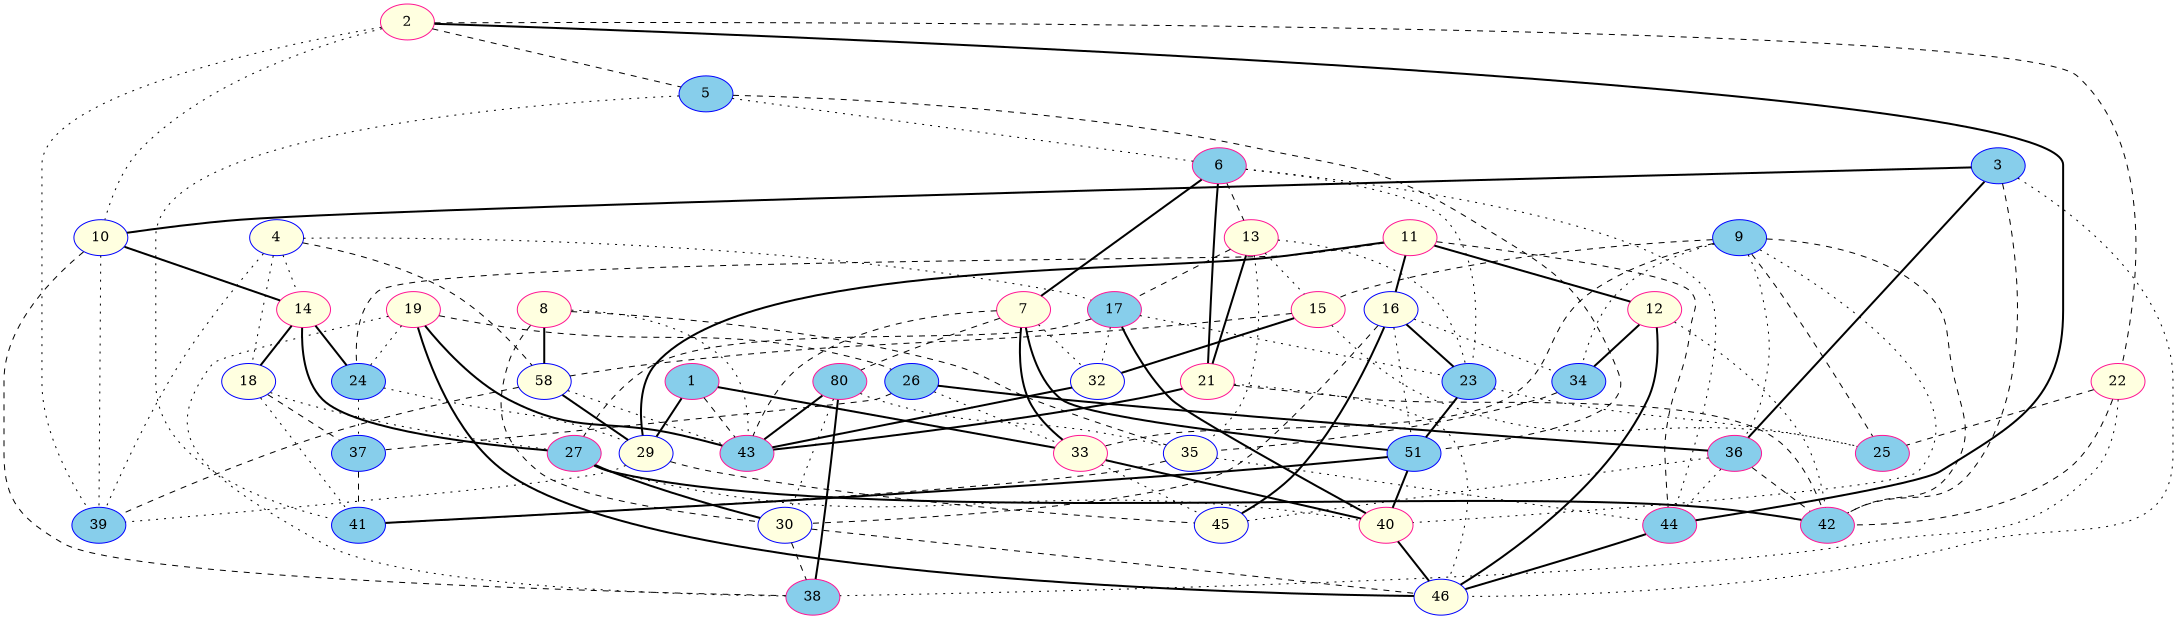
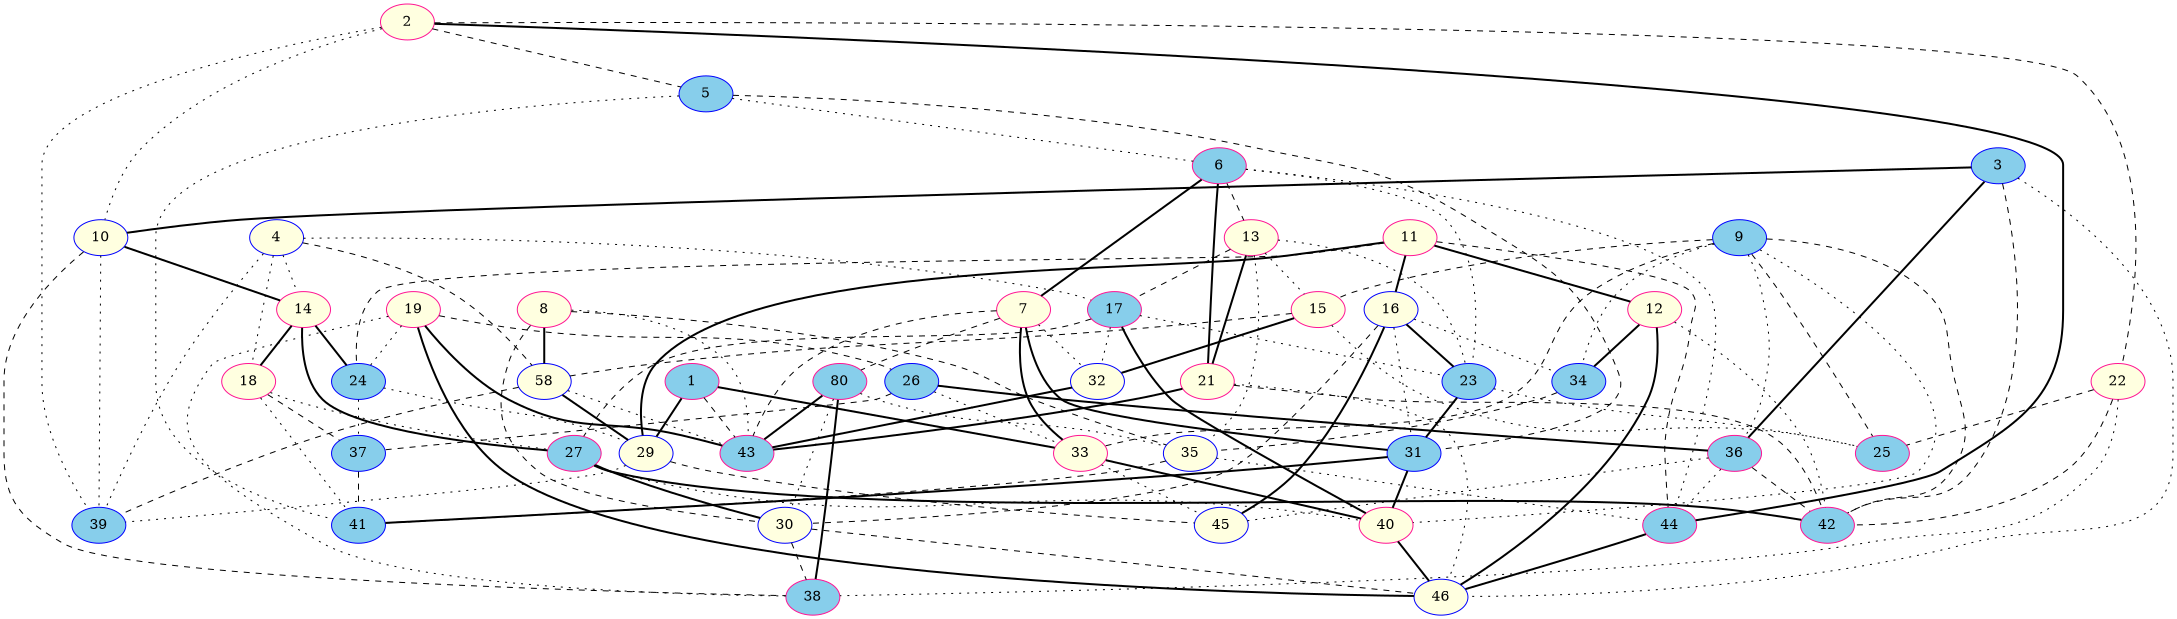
(249, 381) -> (249, 381)
(1414, 453) -> (1414, 453)
